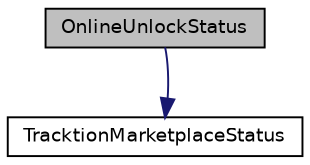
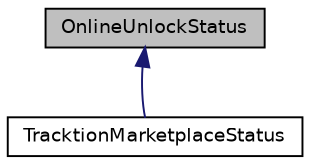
(168, 73) -> (142, 92)
